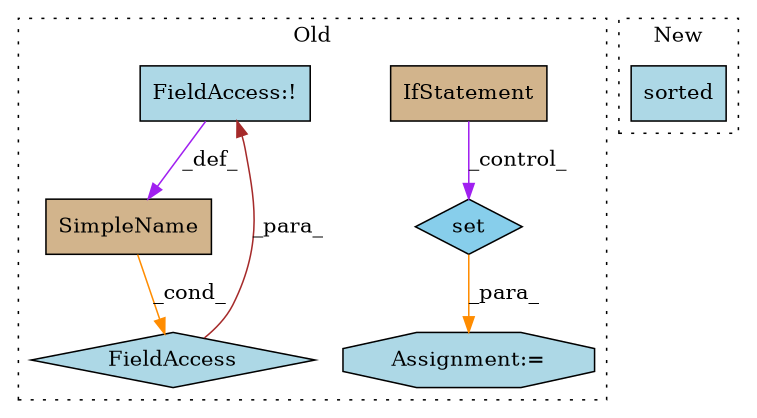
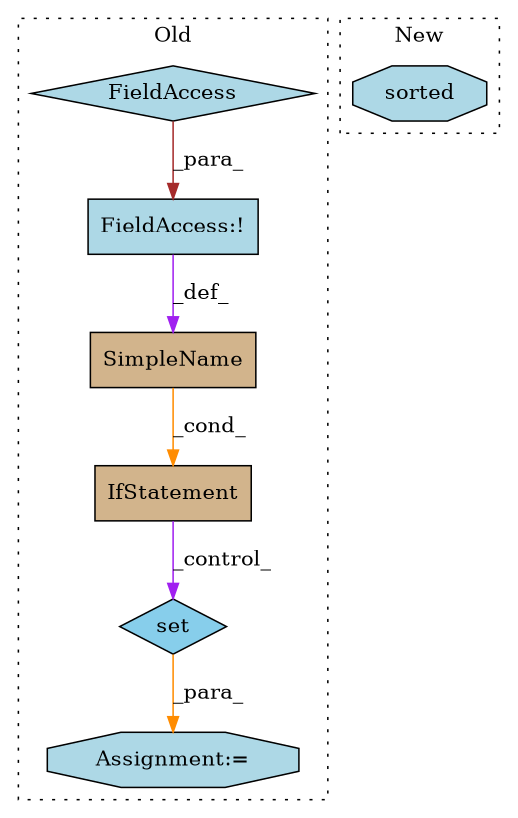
(679, 93) -> (420, 93)
(149, 287) -> (173, 419)
